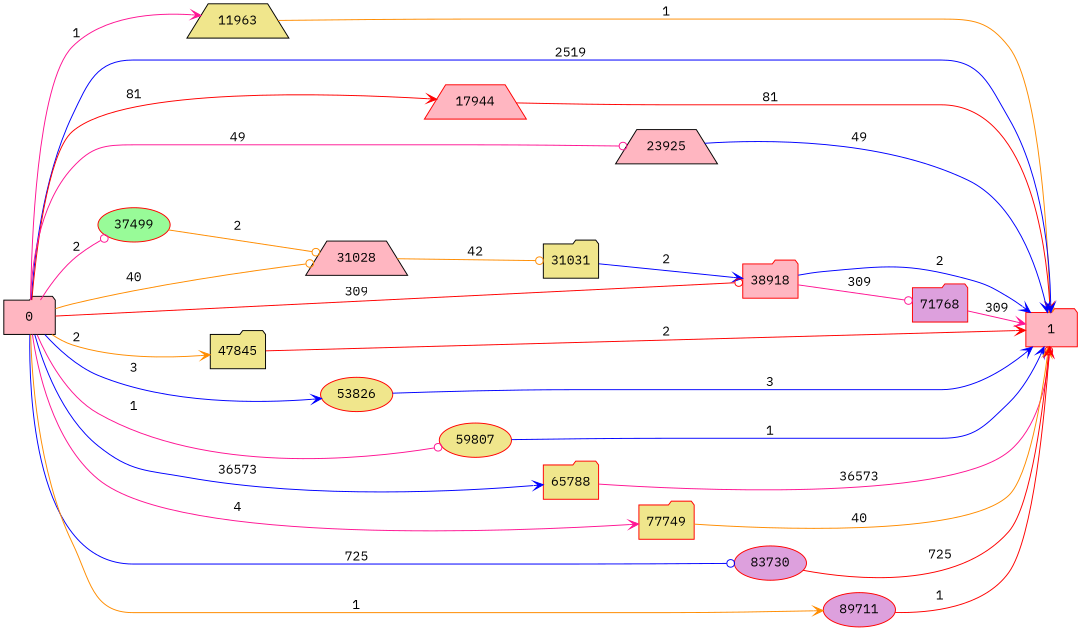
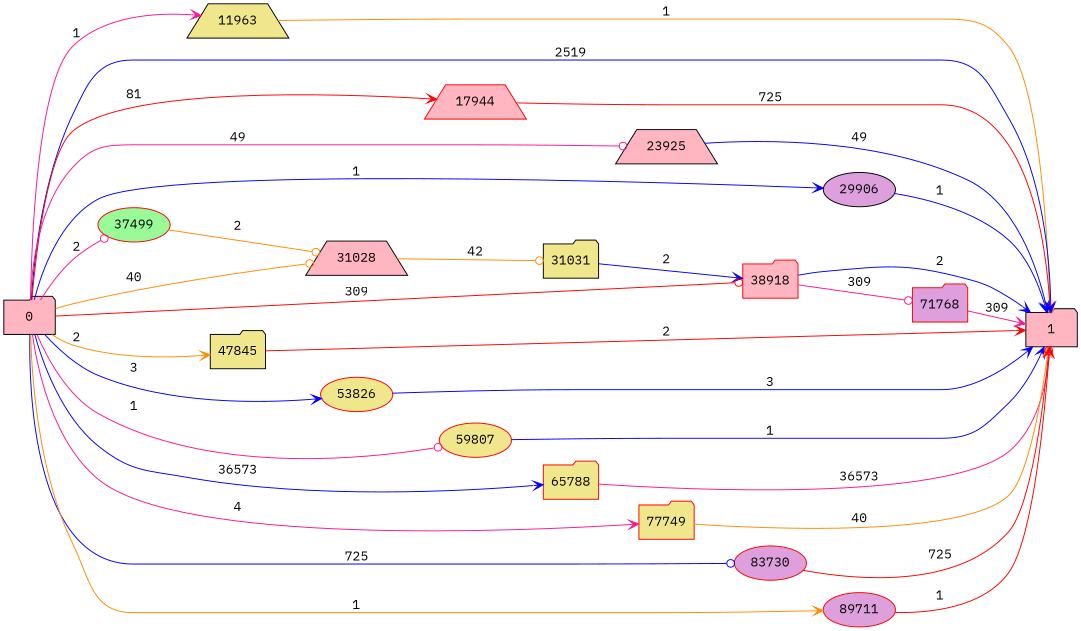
(770, 98) -> (770, 98)
none -> (859, 190)
(1052, 330) -> (1052, 330)
